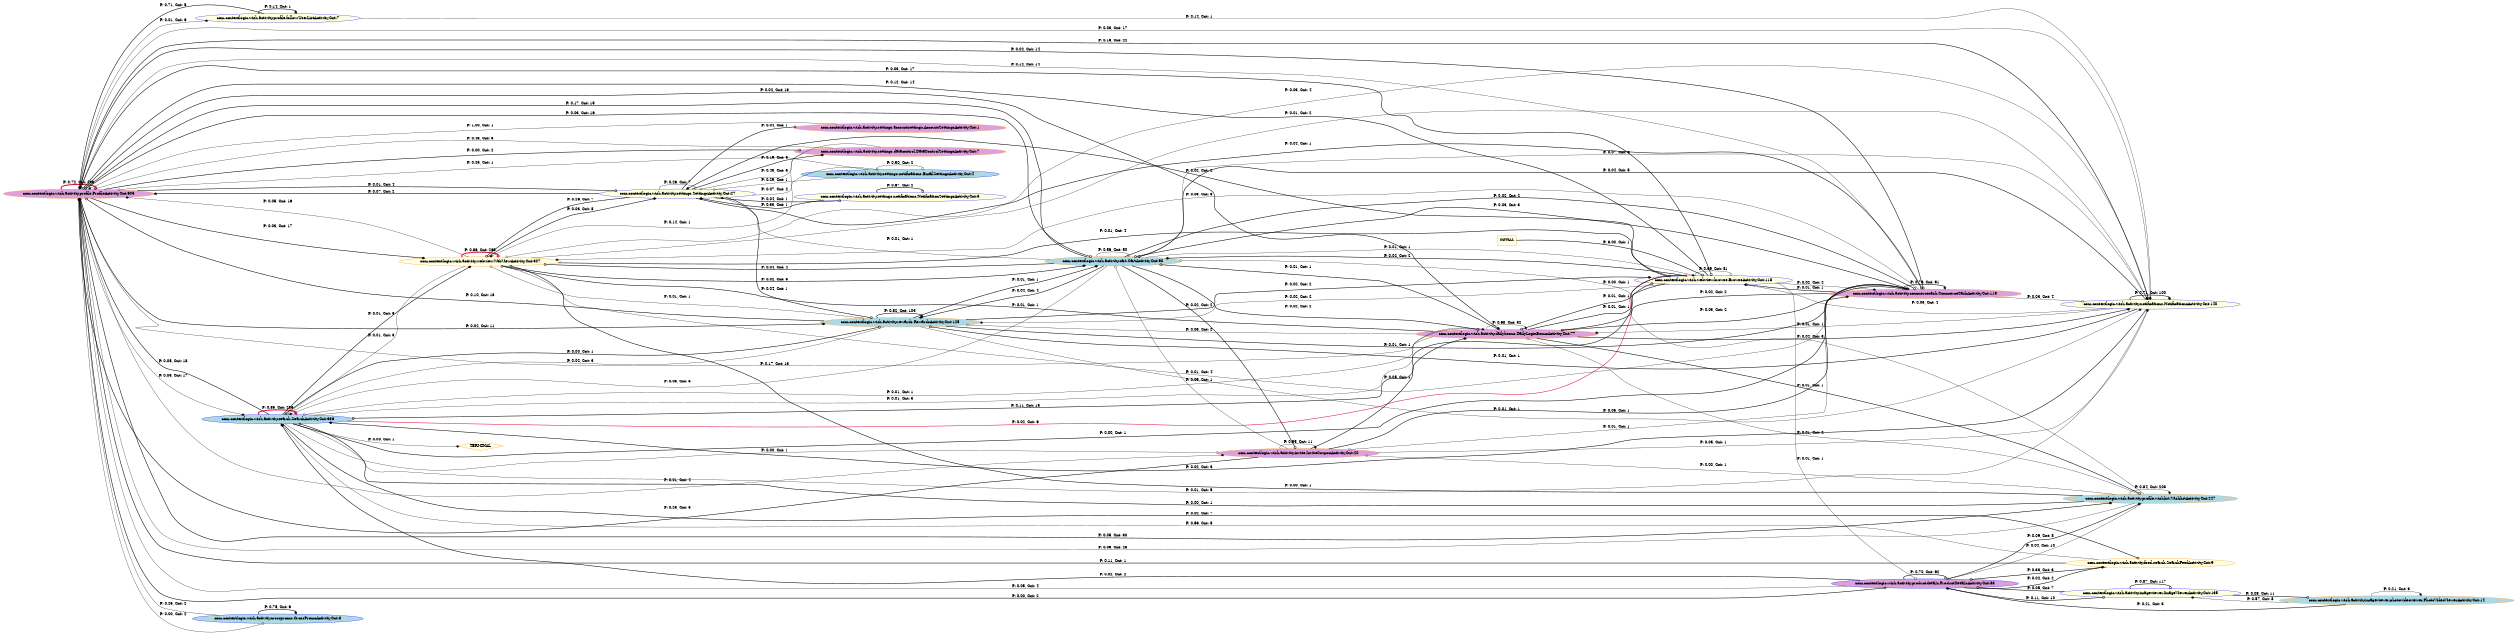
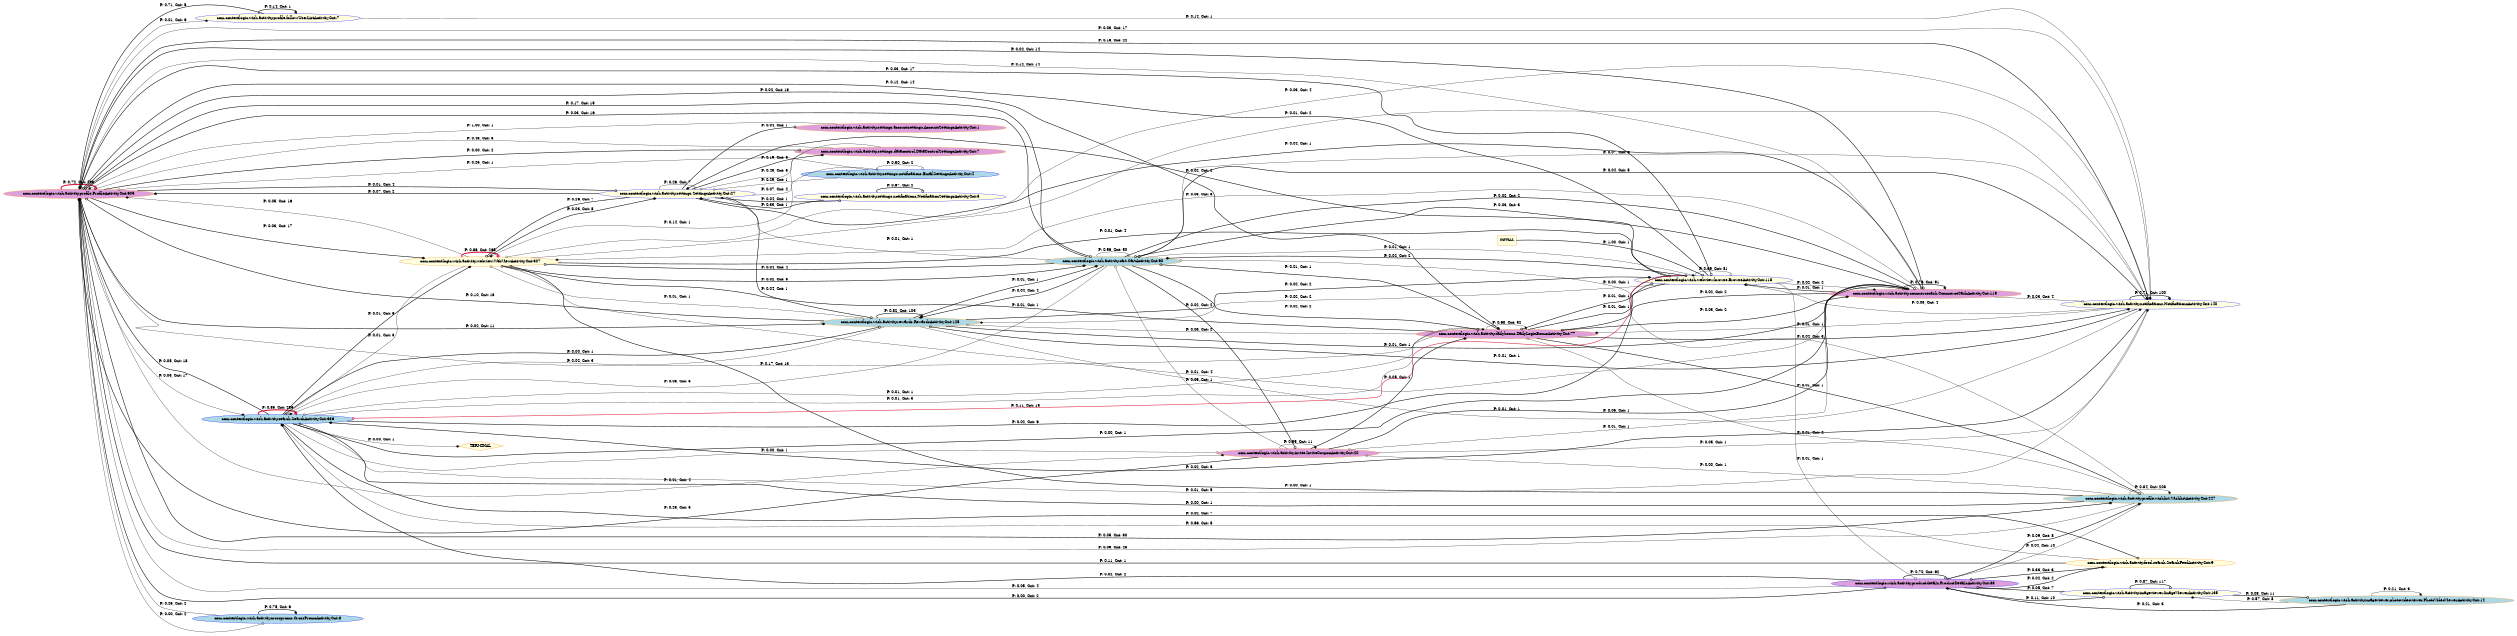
(1616, 242) -> (1616, 242)
(1055, 407) -> (1055, 407)
(1049, 424) -> (1049, 424)
